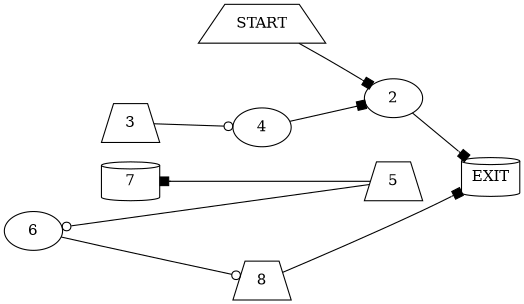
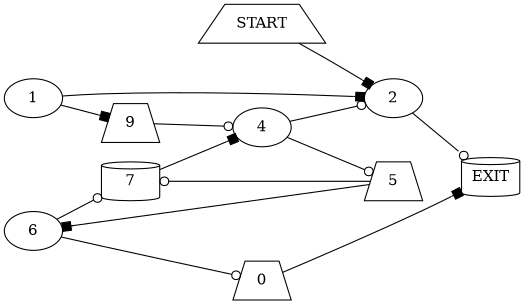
none -> (33, 98)
(324, 114) -> (324, 114)
(131, 123) -> (131, 123)
(435, 132) -> (435, 132)
none -> (326, 154)
none -> (193, 156)
(269, 181) -> (269, 181)
(220, 205) -> (220, 205)
none -> (75, 210)
(262, 281) -> (262, 281)
